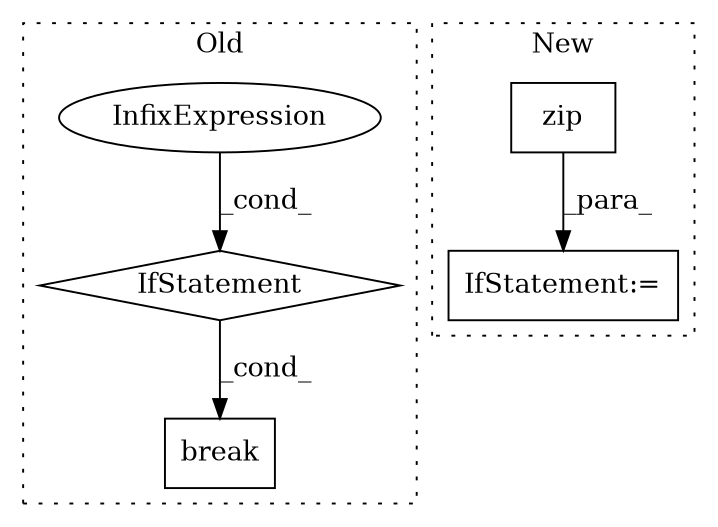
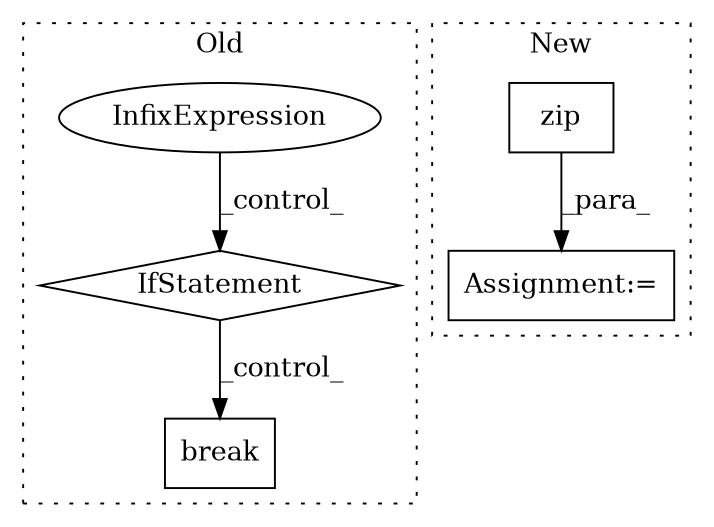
(266, 202) -> (282, 202)
(563, 286) -> (561, 286)
(266, 369) -> (282, 369)
